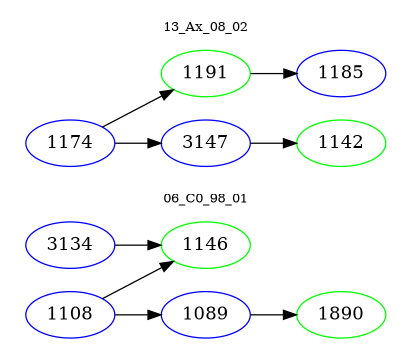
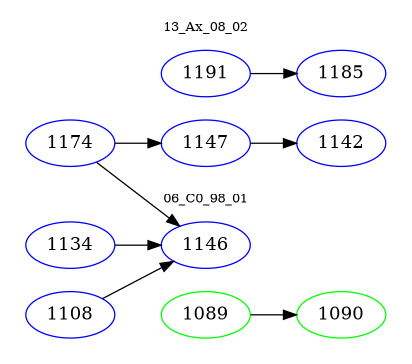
(206, 74) -> (206, 74)
(132, 111) -> (140, 196)
(206, 143) -> (206, 143)
(341, 143) -> (341, 143)
(70, 245) -> (70, 245)
(206, 245) -> (206, 245)
(131, 315) -> none
(206, 315) -> (206, 315)
(341, 315) -> (341, 315)
